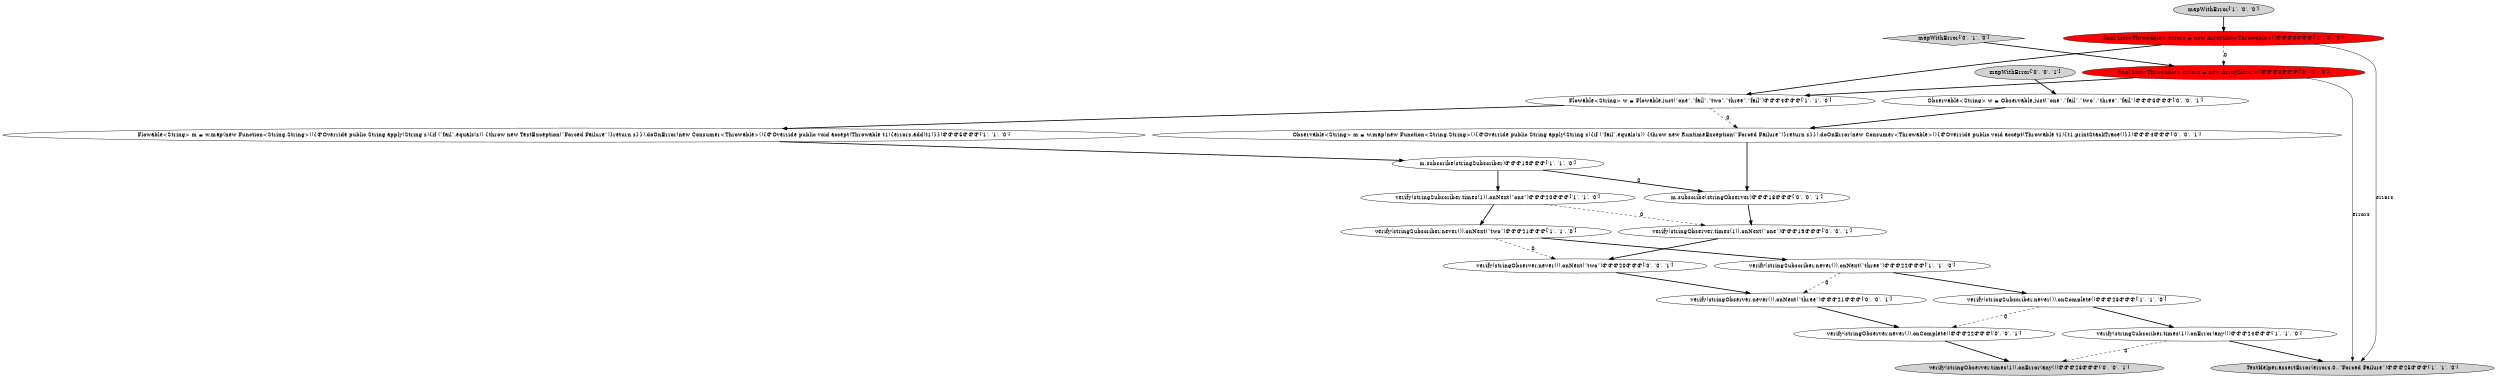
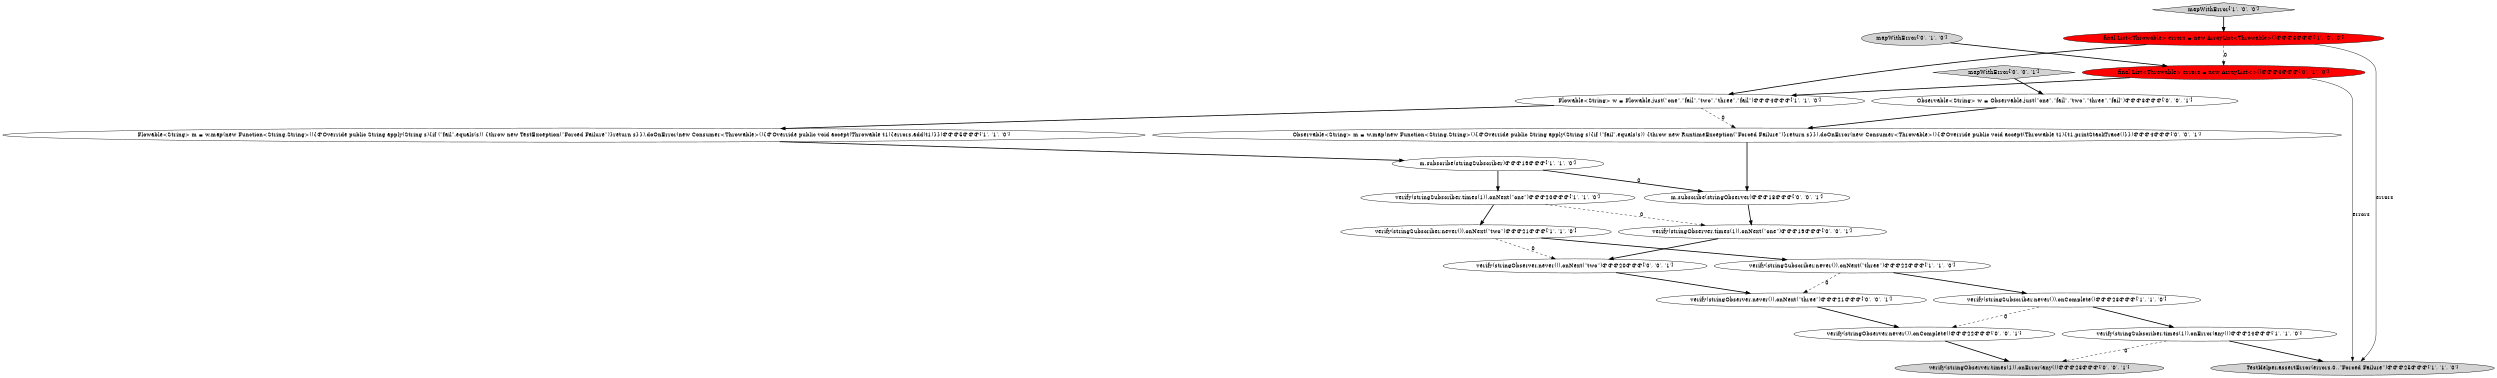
(2224, 10) -> (2224, 10)
(1954, 38) -> (1912, 38)
(2025, 72) -> (2004, 72)
